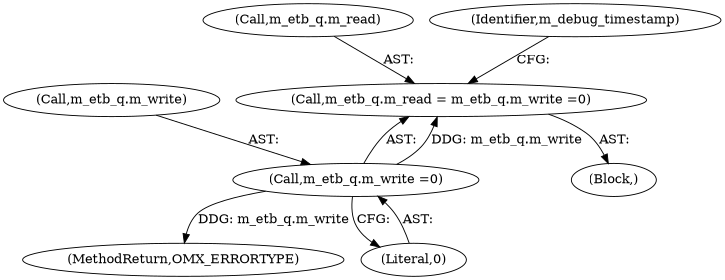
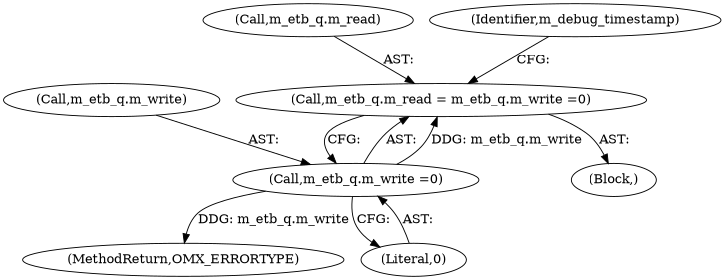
none -> (333, 128)
